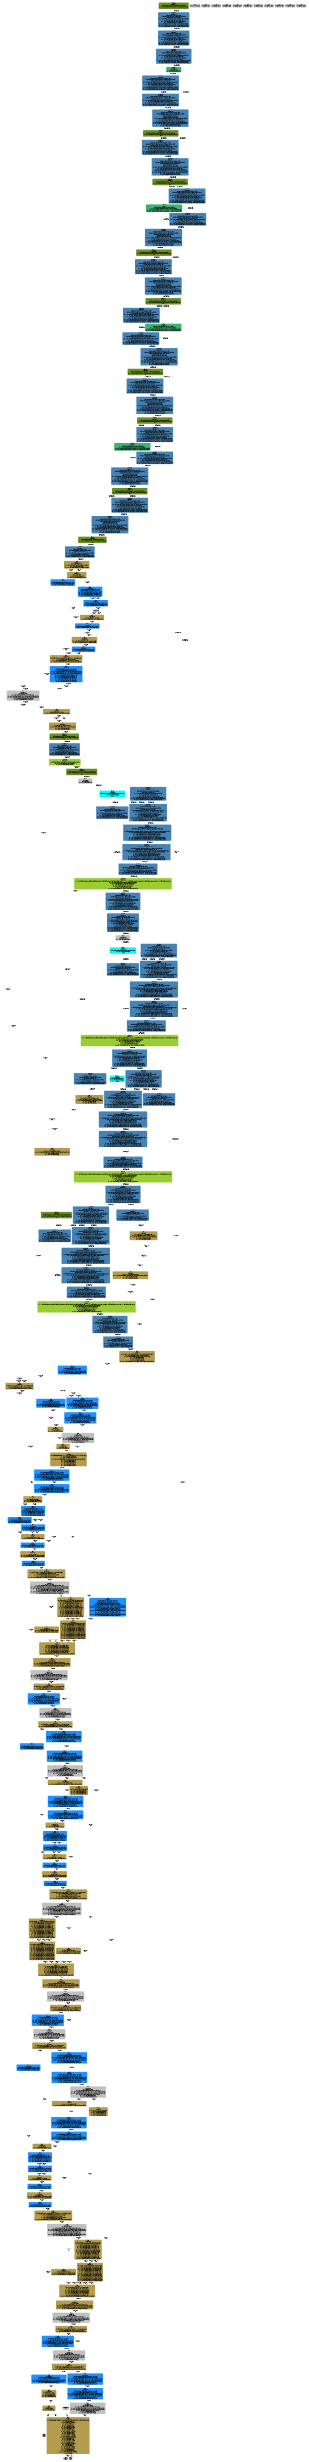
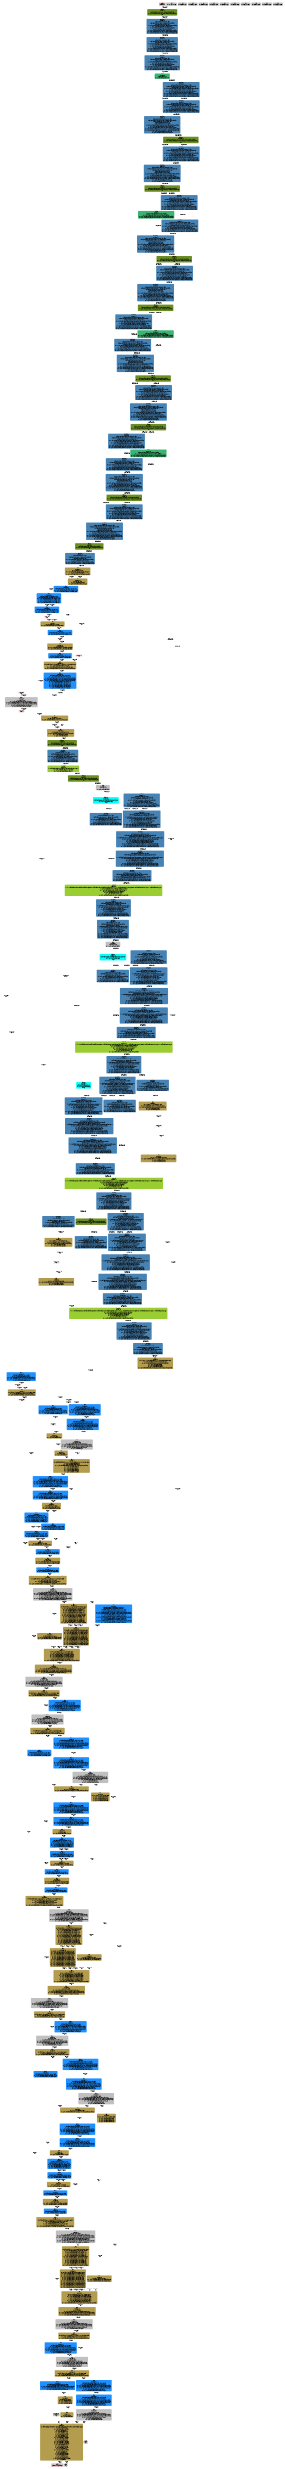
none -> (162, 4)
(96, 611) -> (47, 617)
(130, 1292) -> none
(66, 2459) -> (57, 2465)
